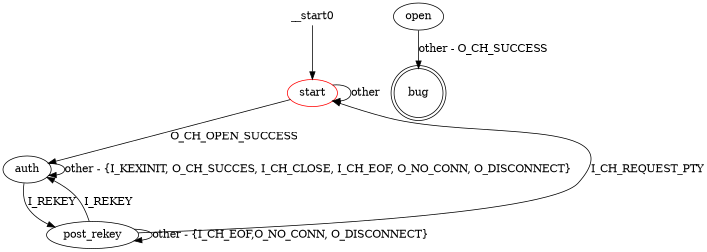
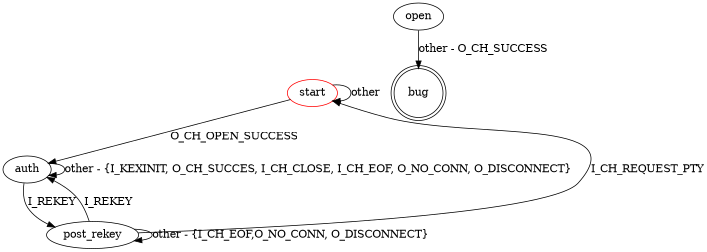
(312, 17) -> none
